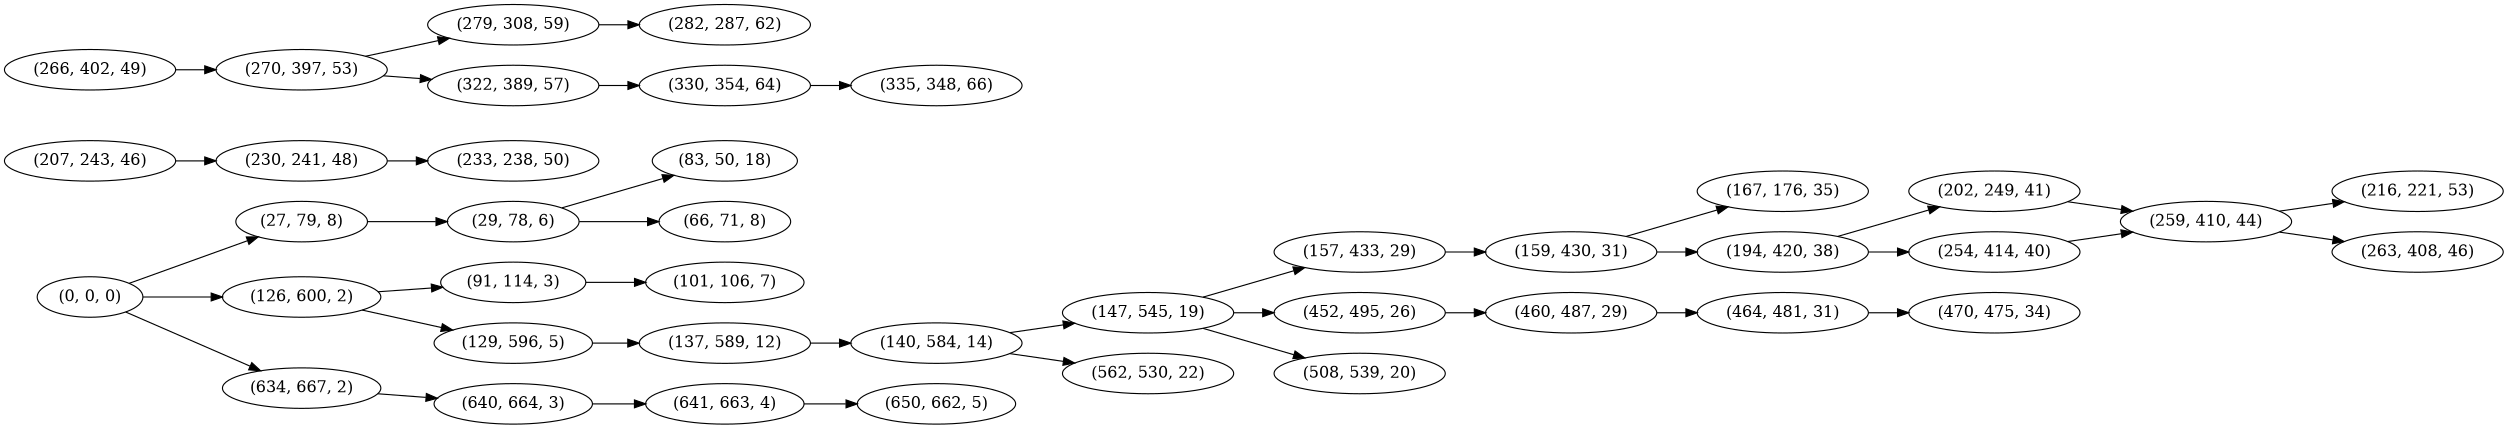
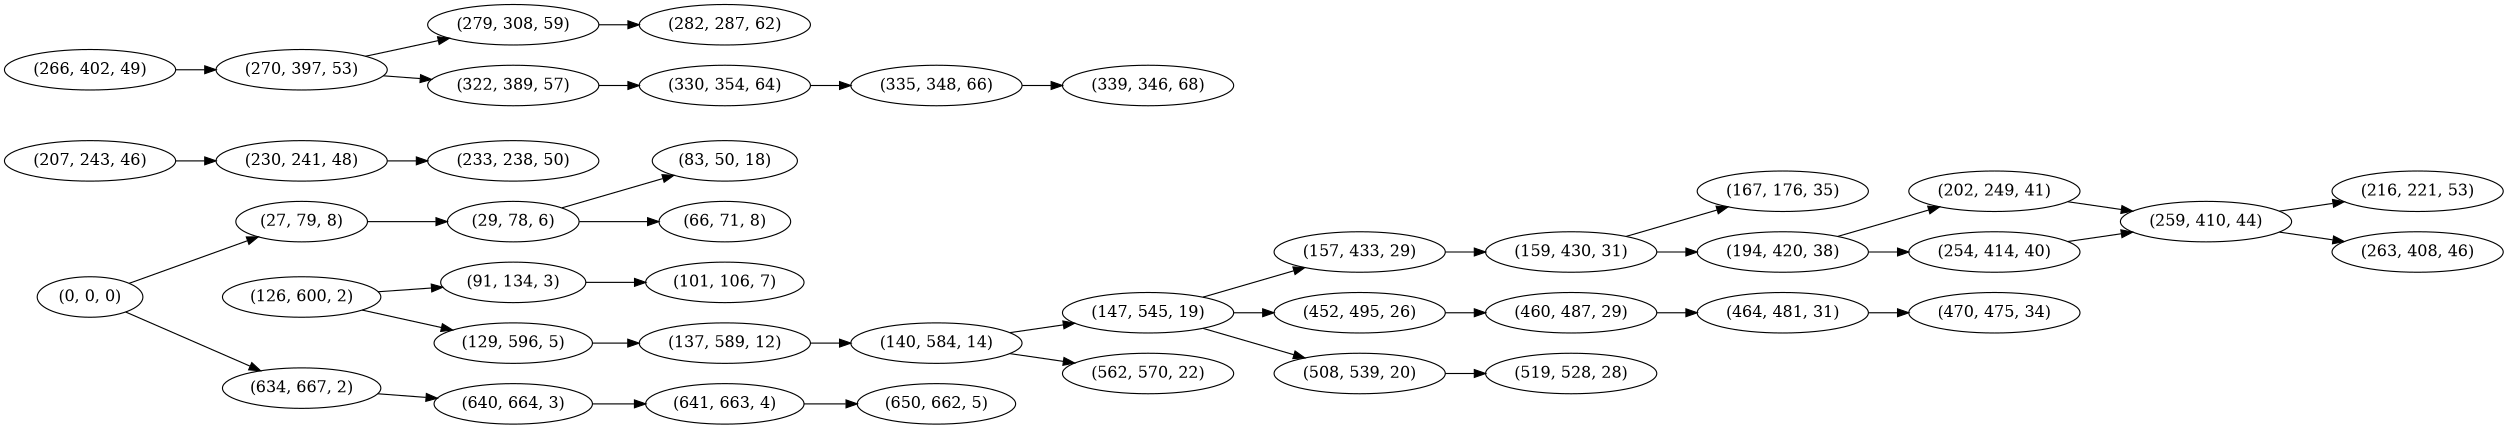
none -> (1148, 86)
(513, 282) -> (513, 282)
(177, 297) -> none
(1148, 374) -> (1148, 374)
none -> (1571, 374)
